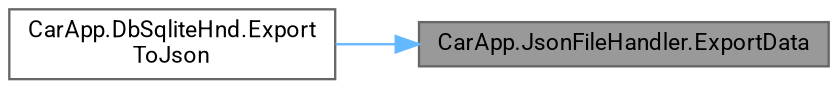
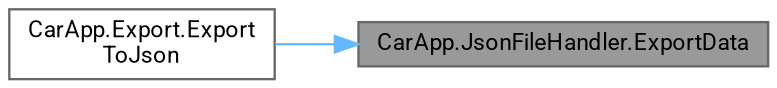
(172, 44) -> (142, 44)
